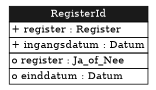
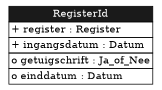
(68, 60) -> (81, 60)
